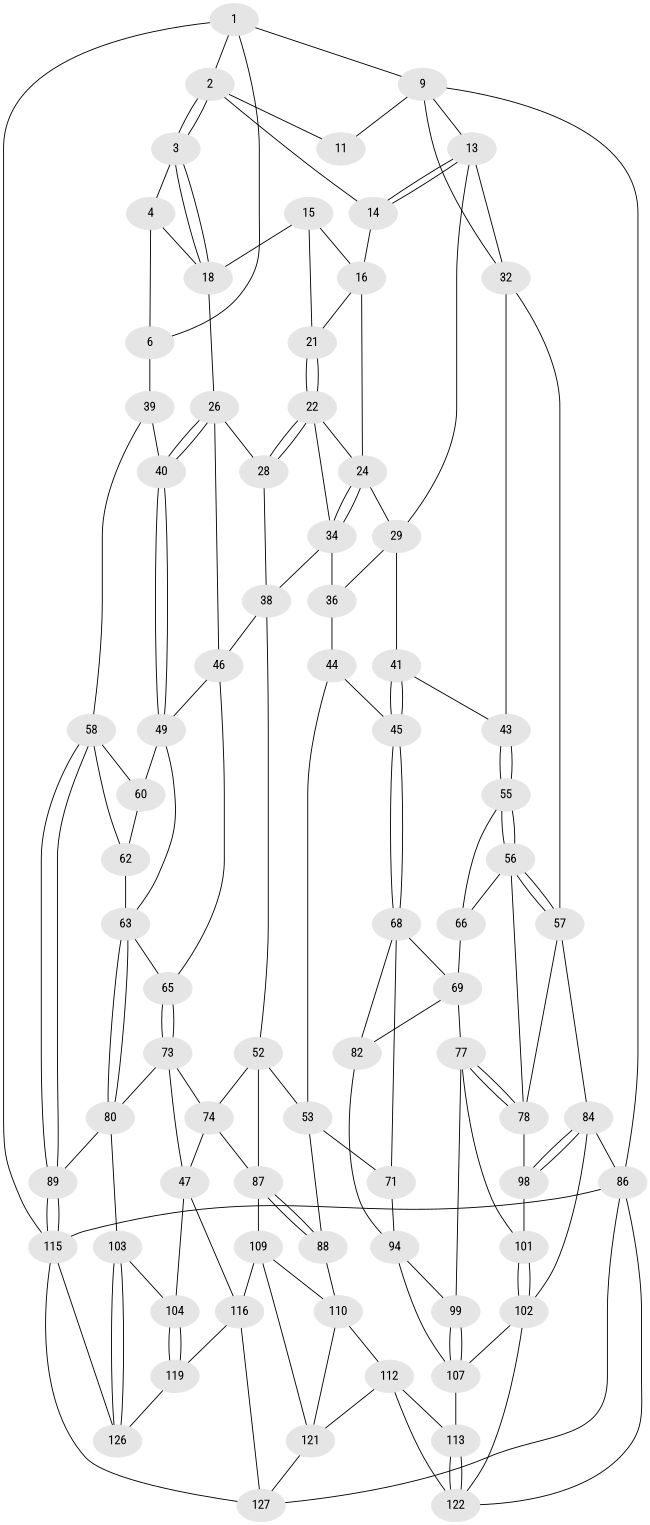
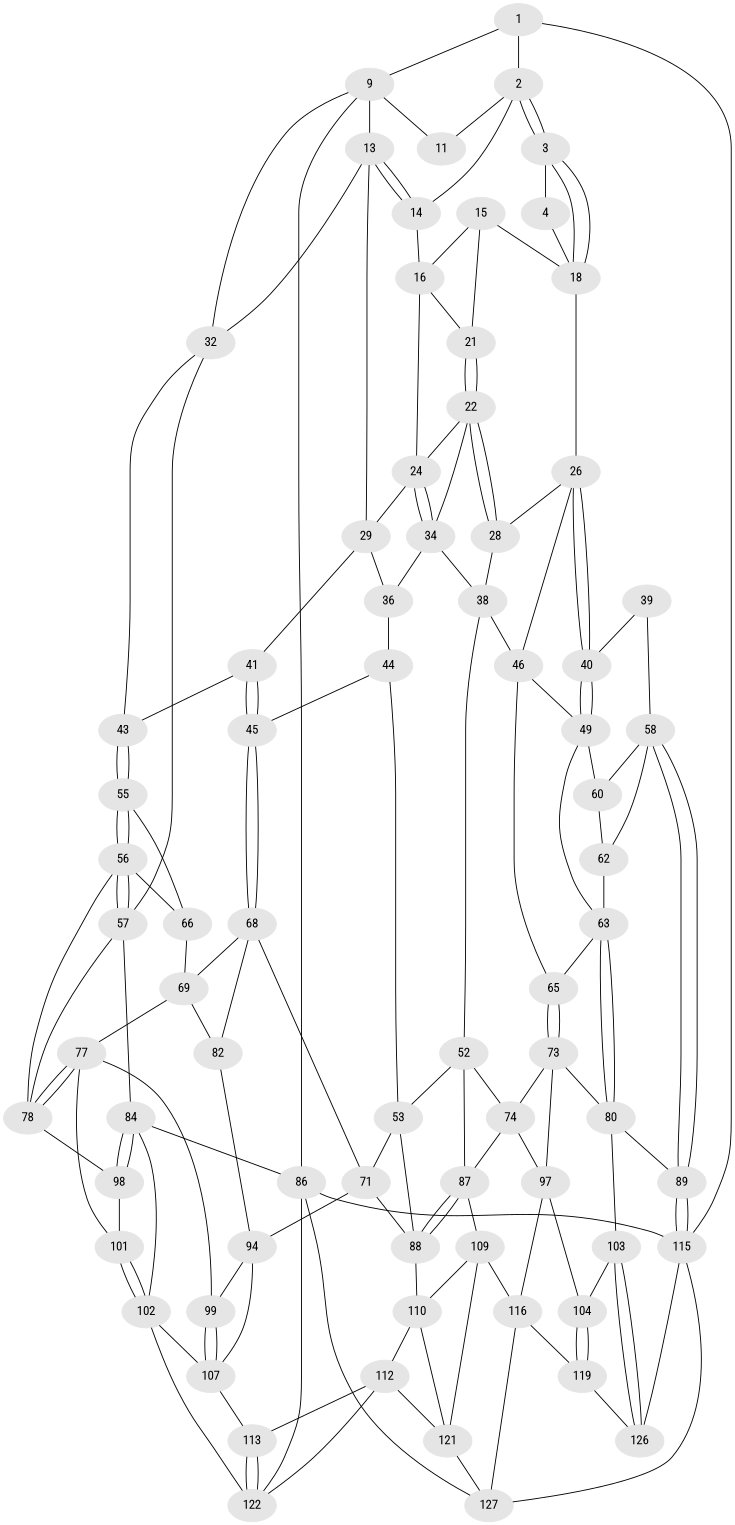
(150, 343) -> none
(185, 1183) -> (546, 1183)
none -> (392, 1217)
